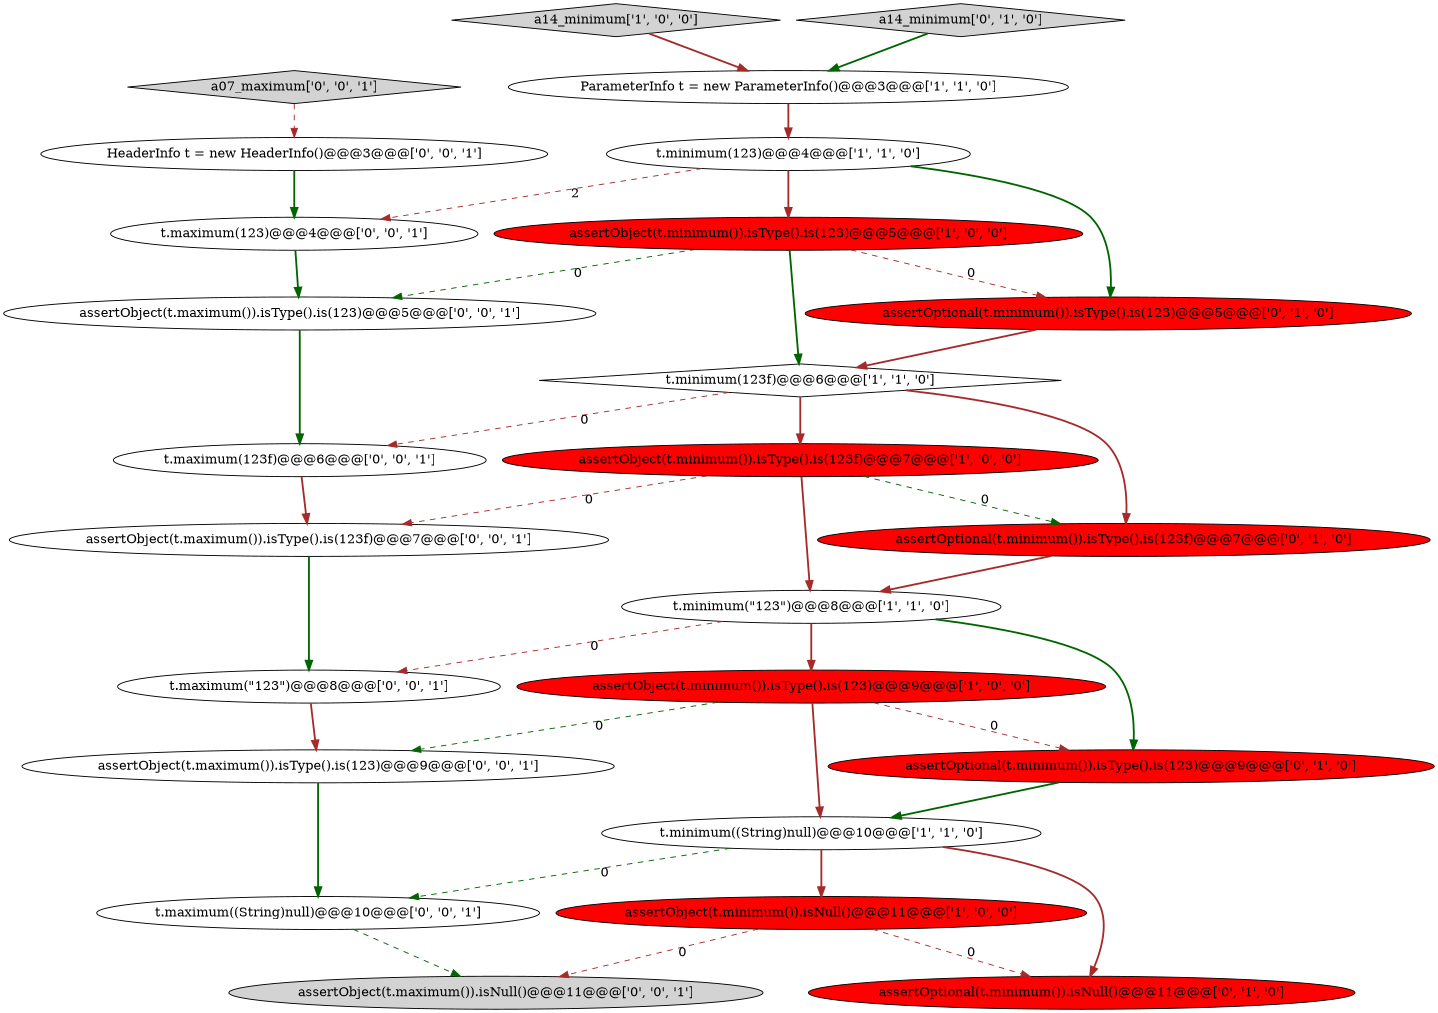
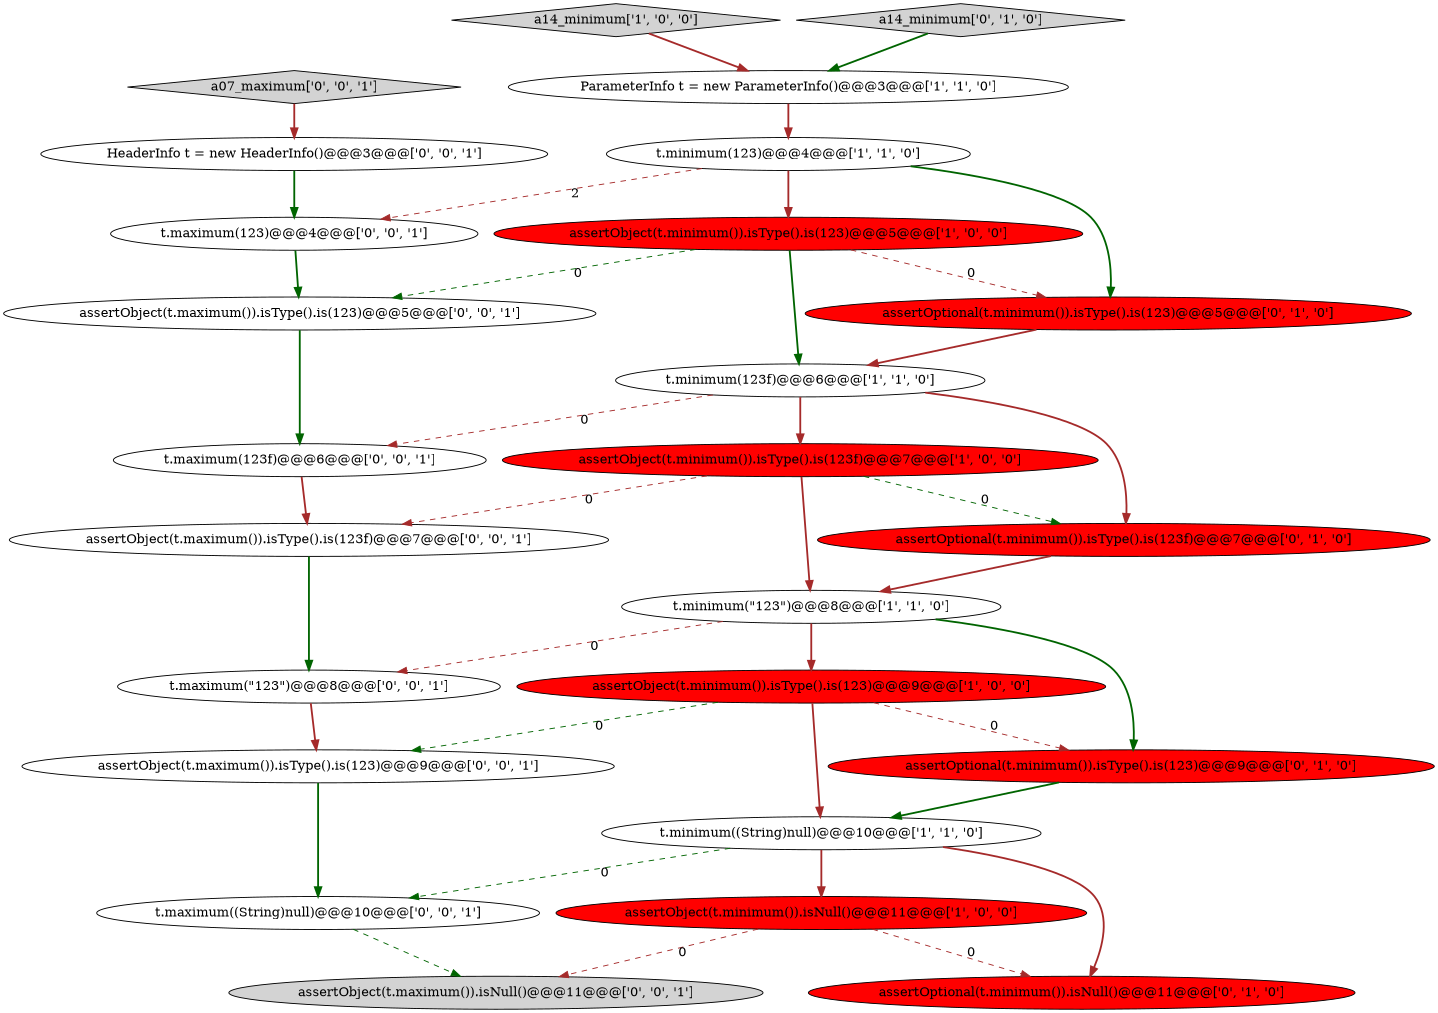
(294, 116) -> (294, 116)
(800, 380) -> (800, 380)
